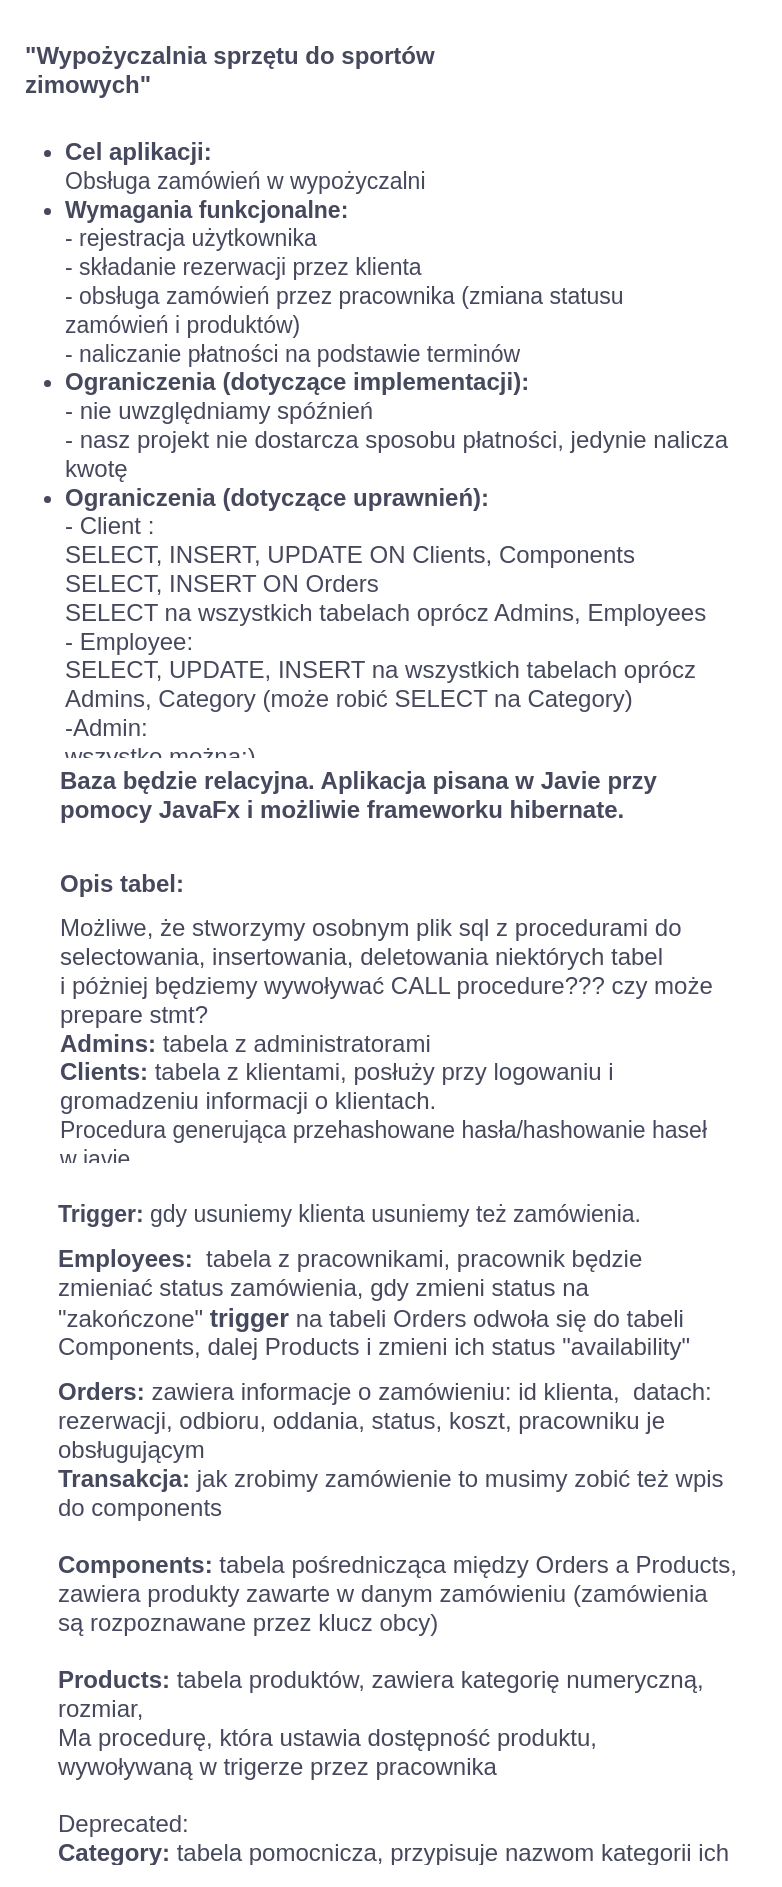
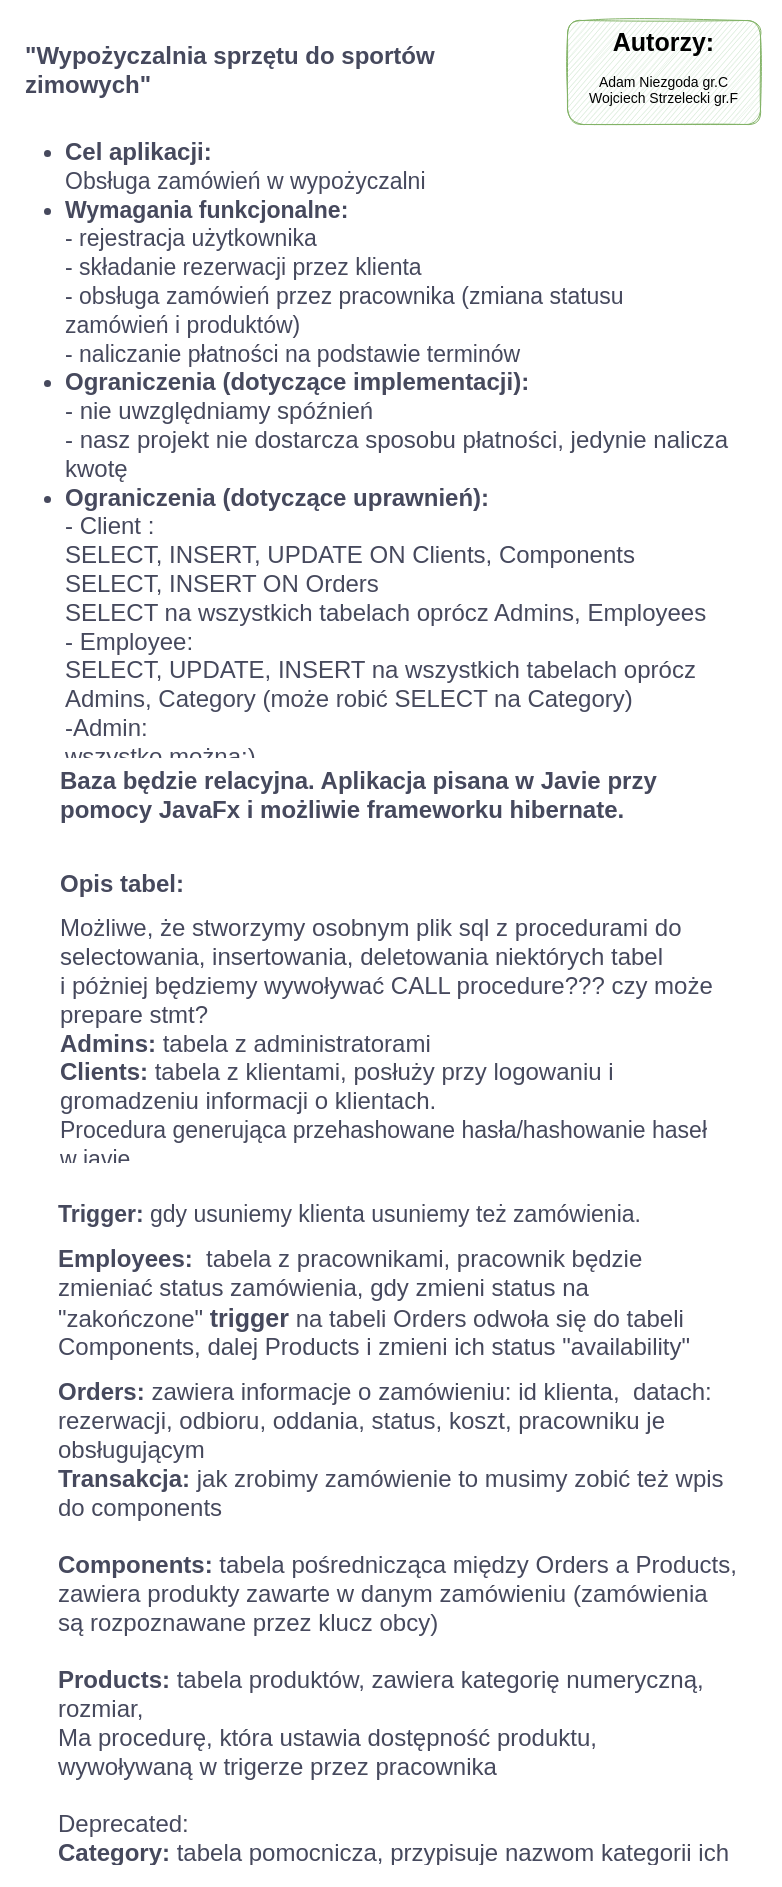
none -> (664, 73)
